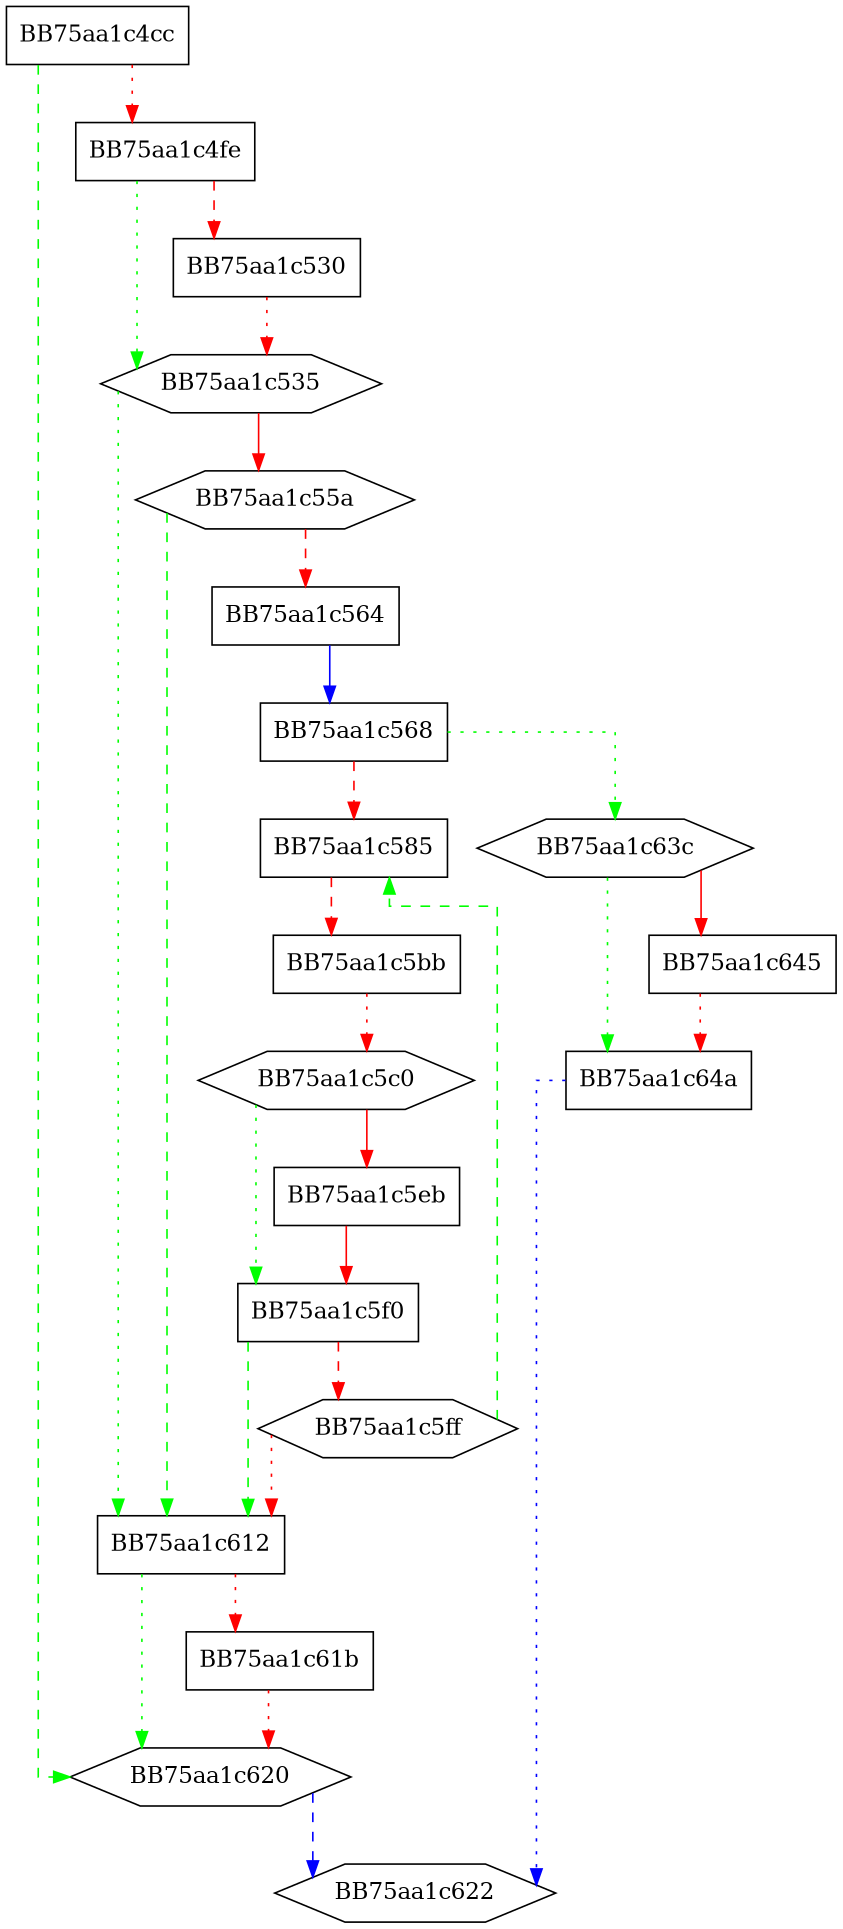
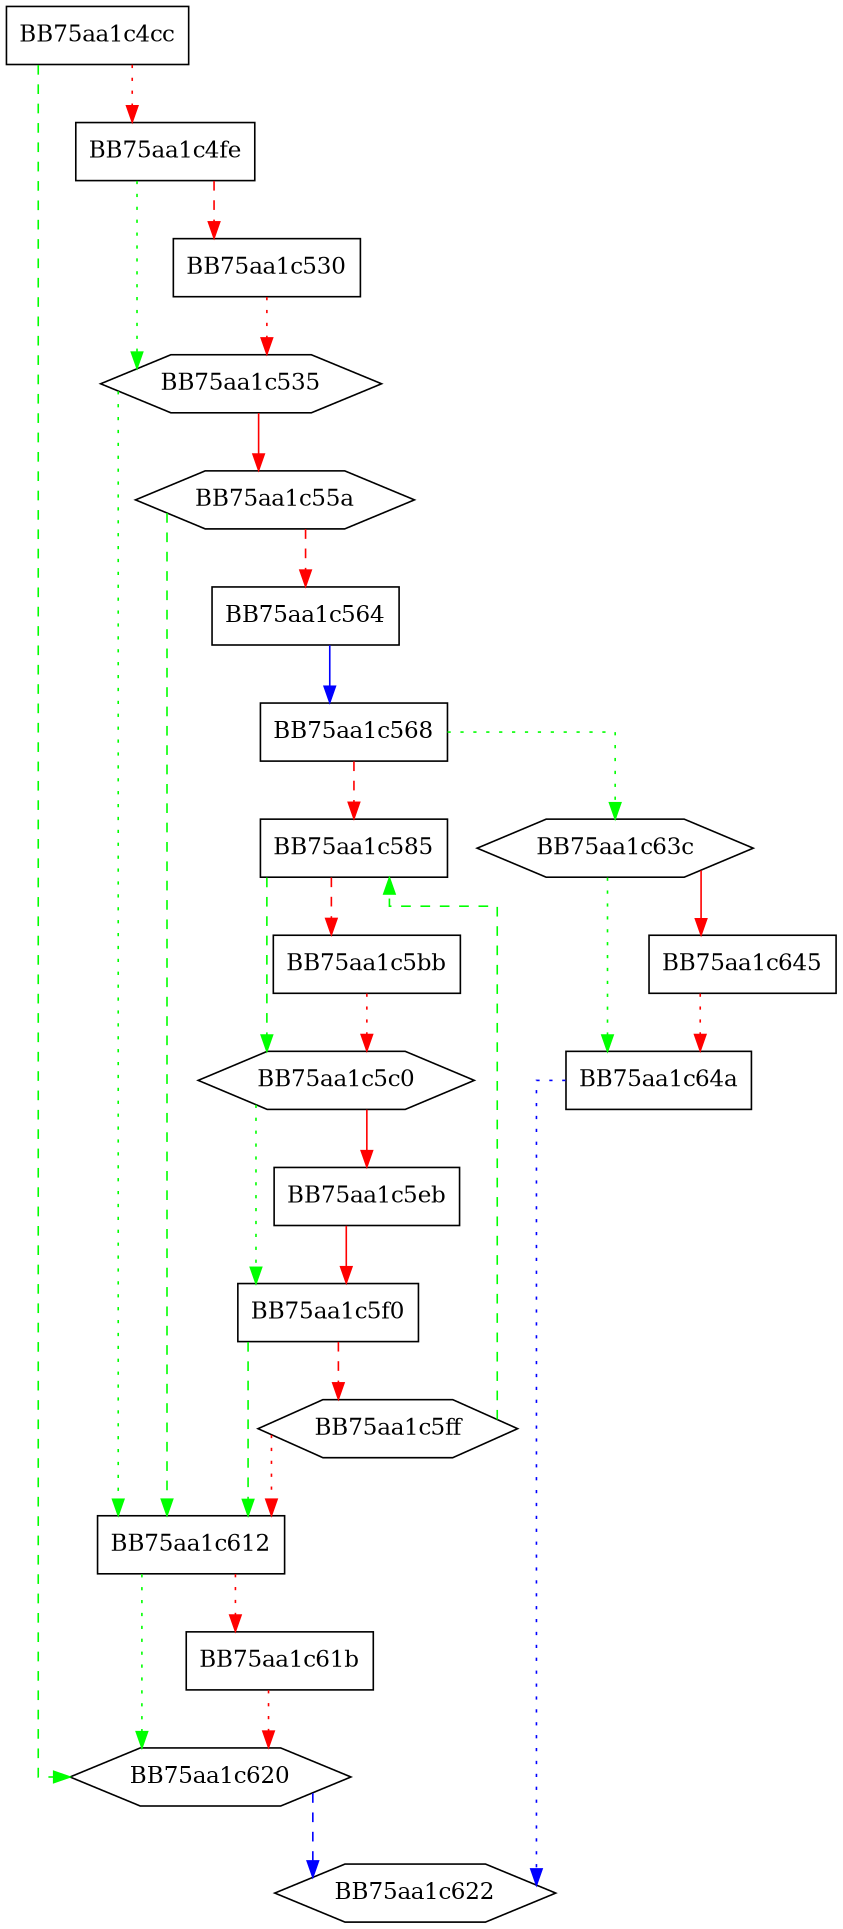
none -> (267, 956)
